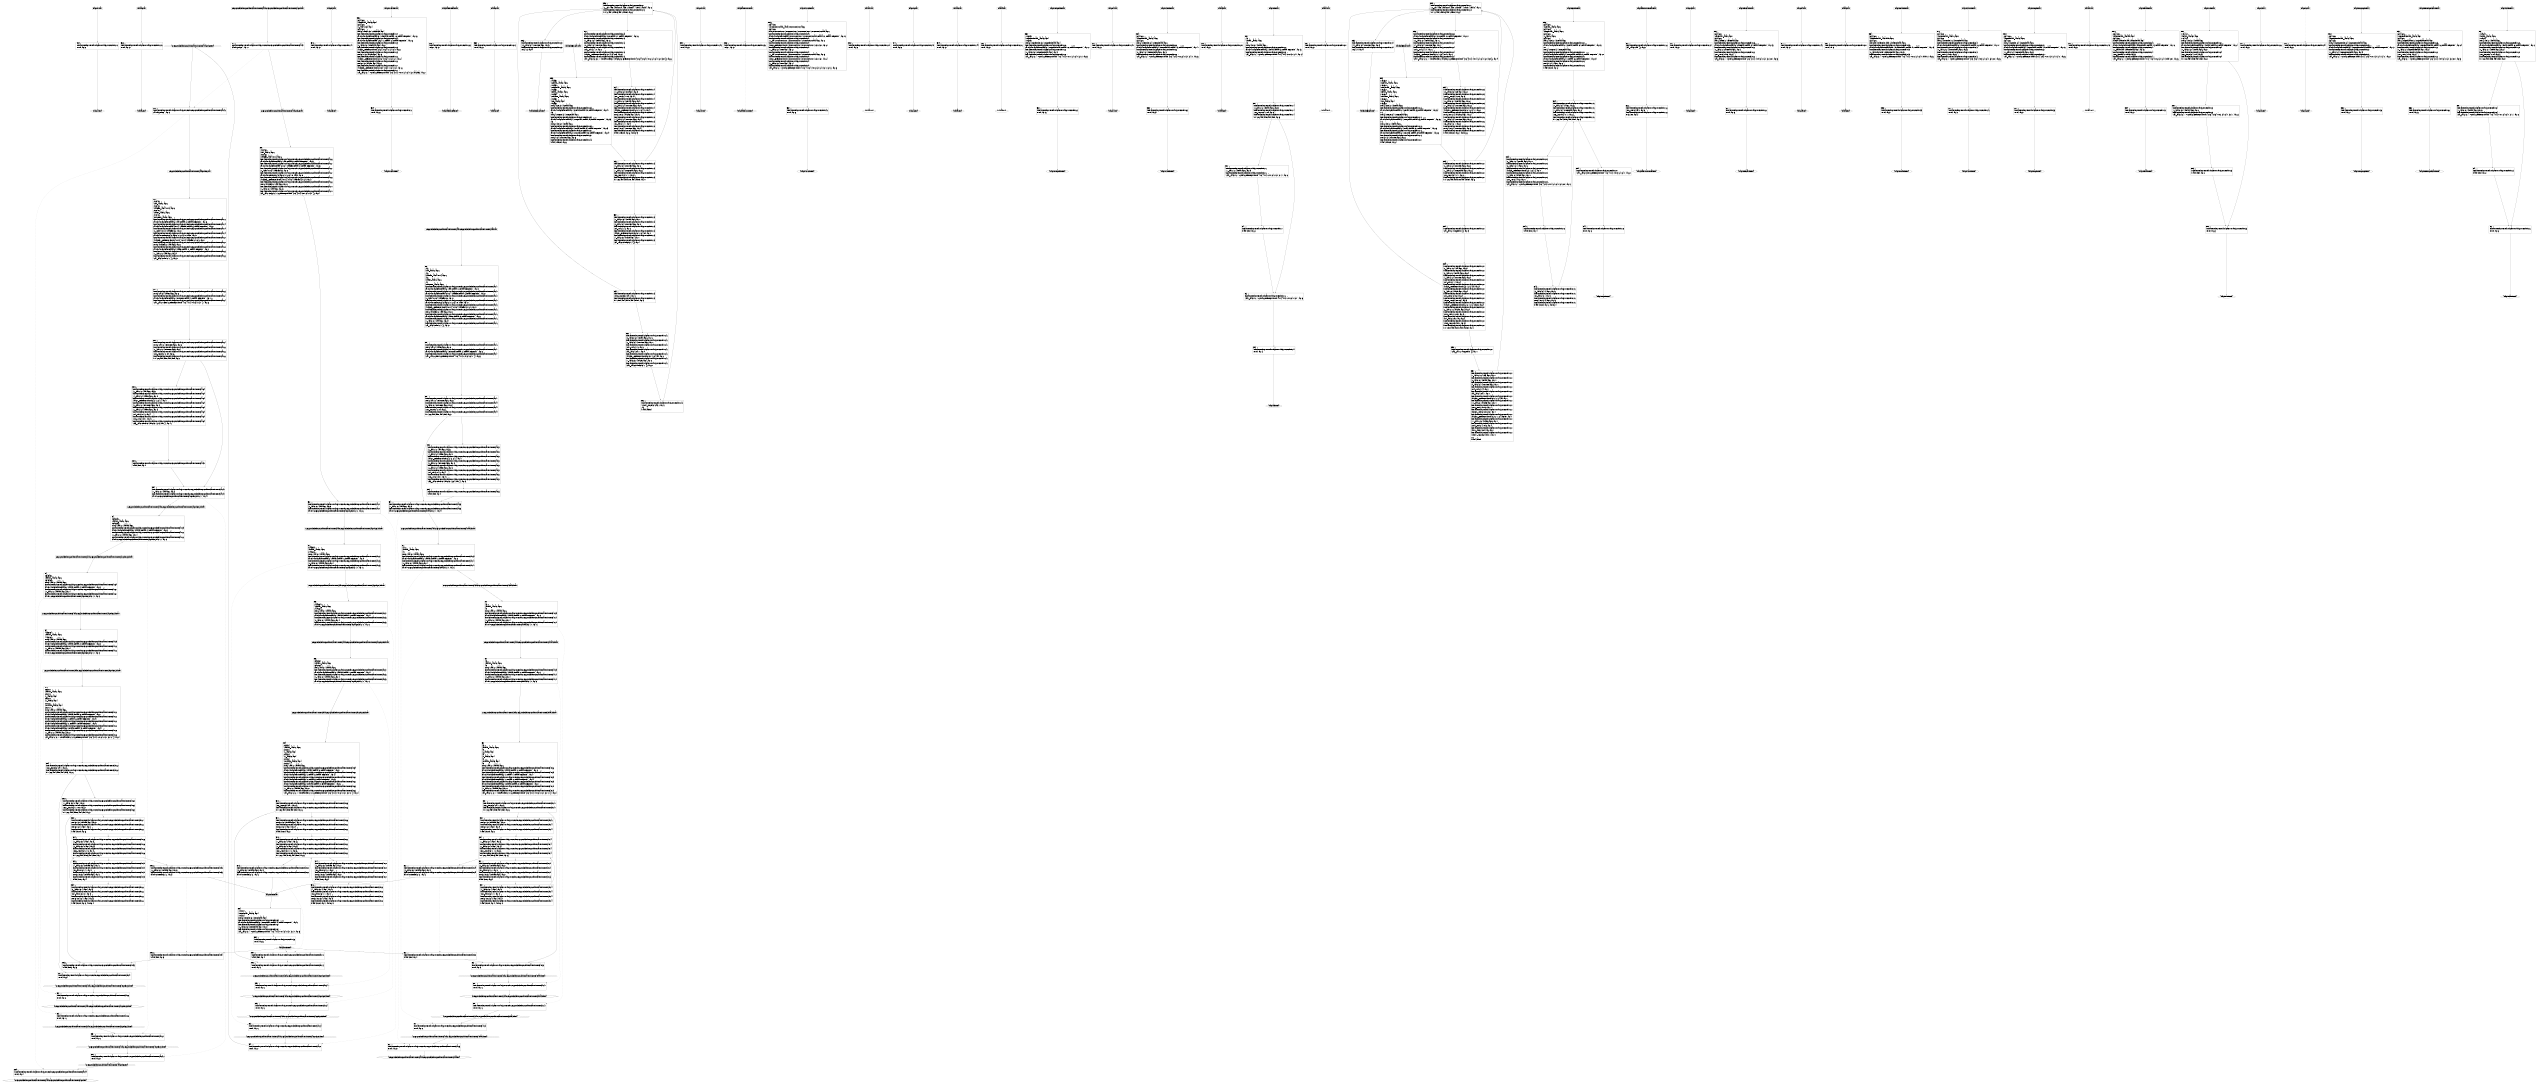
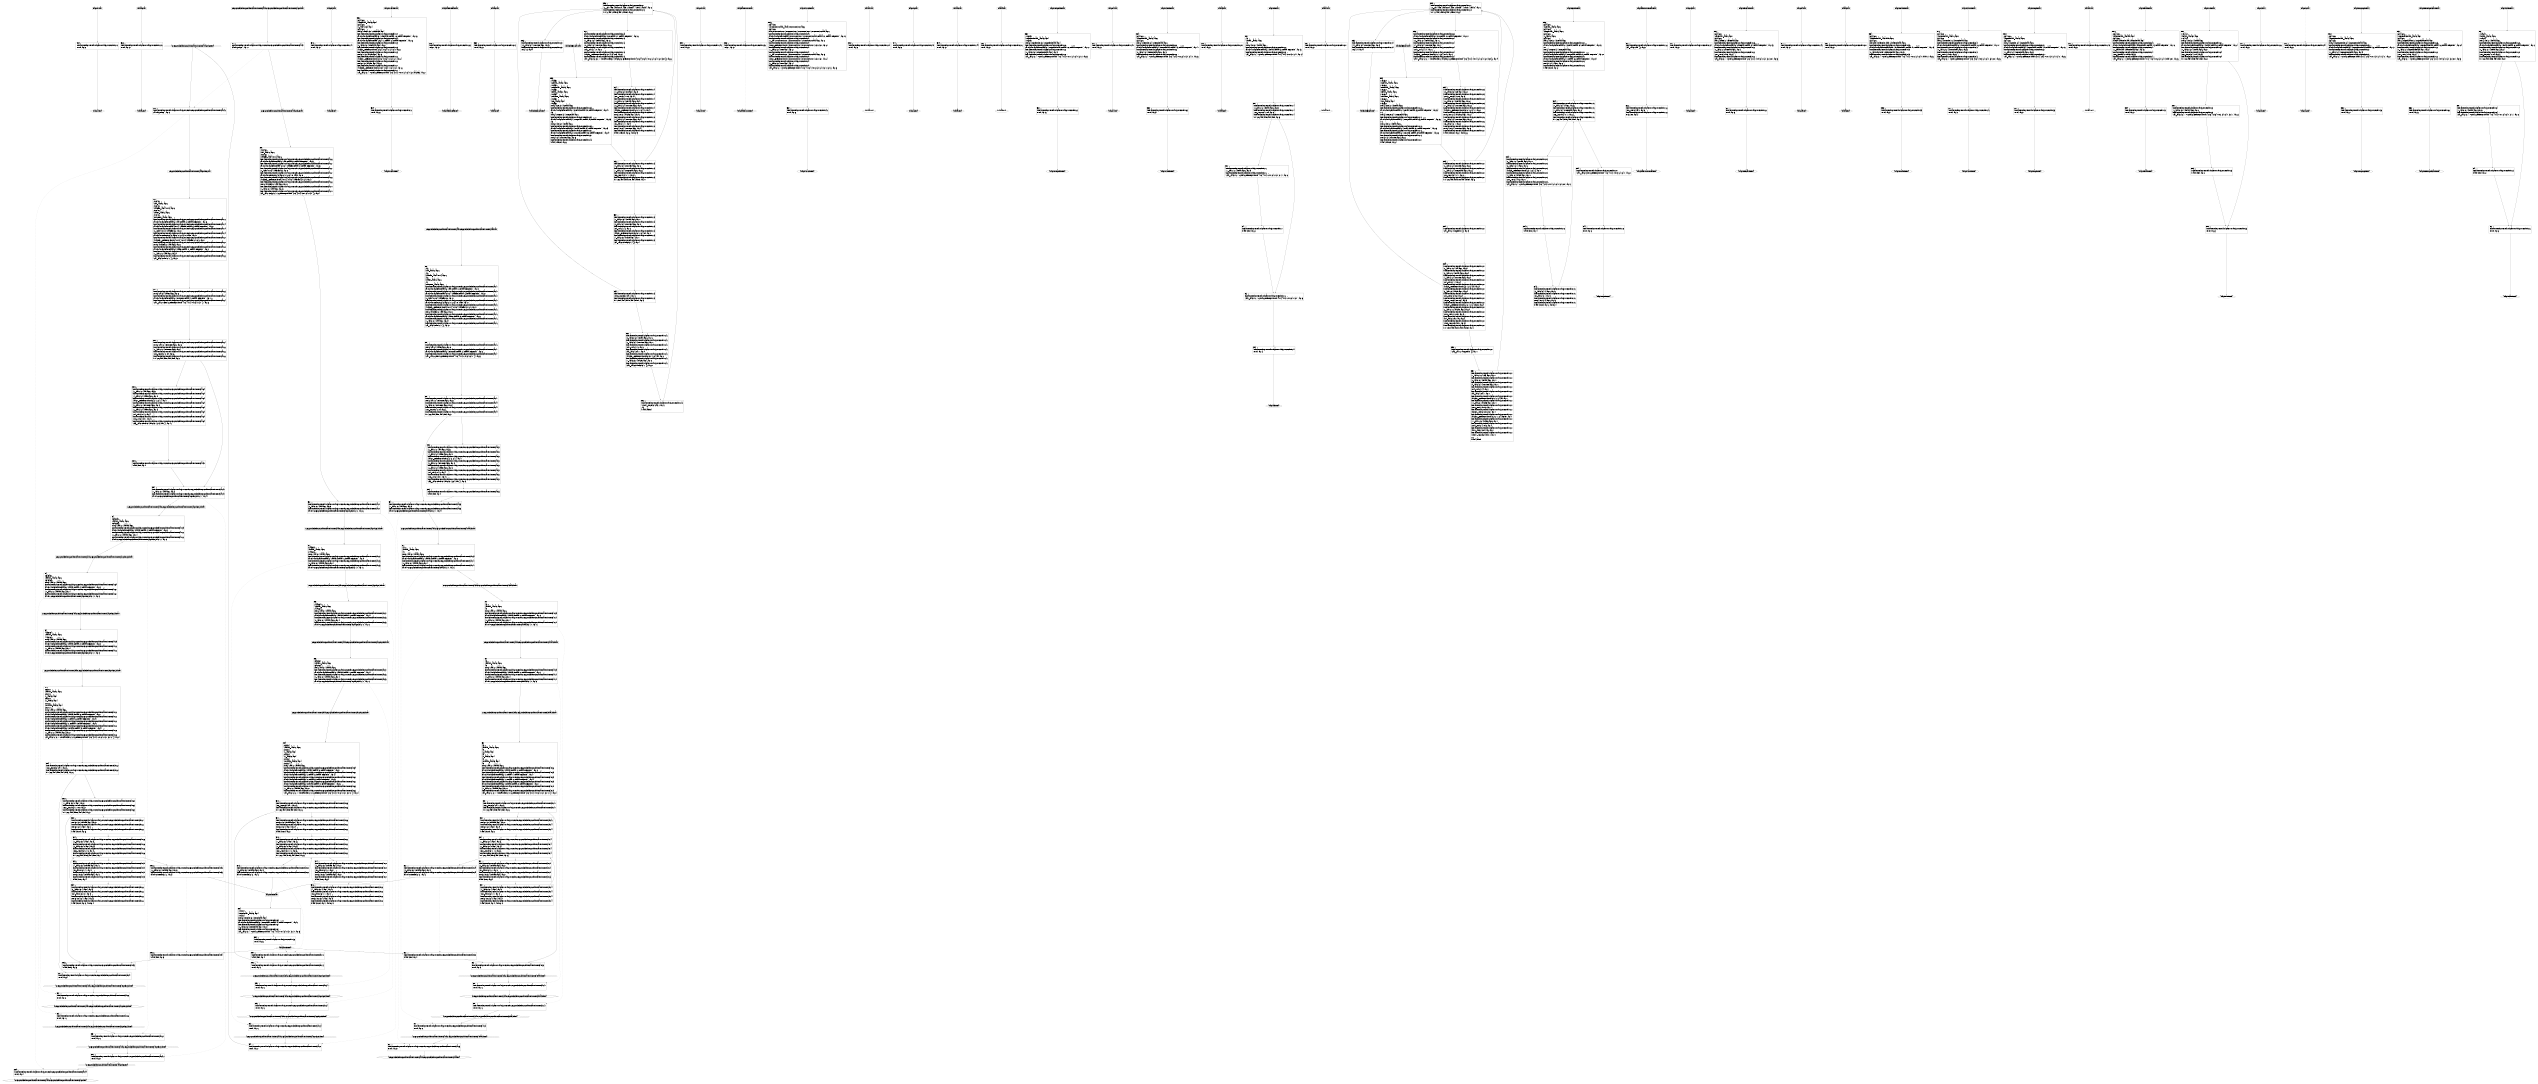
(1830, 48) -> (1830, 48)
(1390, 88) -> (1390, 88)
